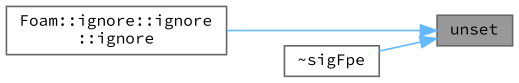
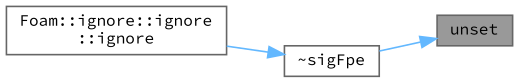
(324, 31) -> (247, 49)
